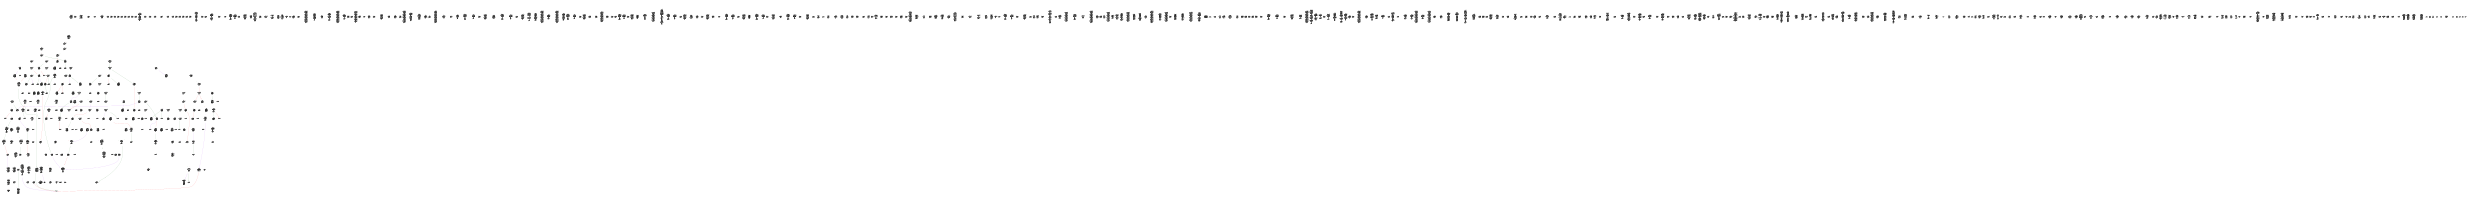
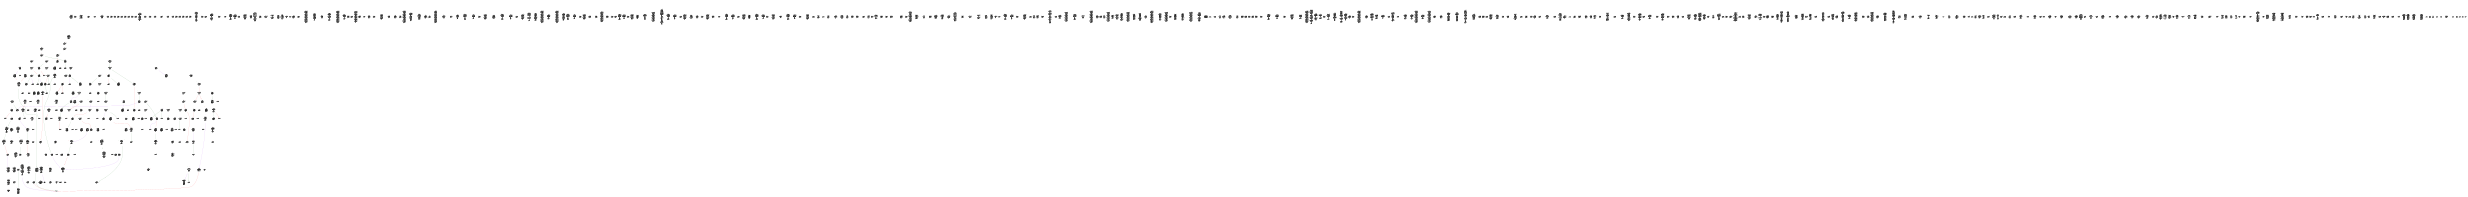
(896, 17) -> none
